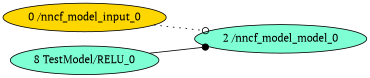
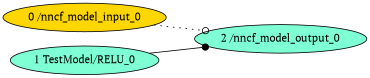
(281, 39) -> (281, 39)
(85, 60) -> (85, 60)
